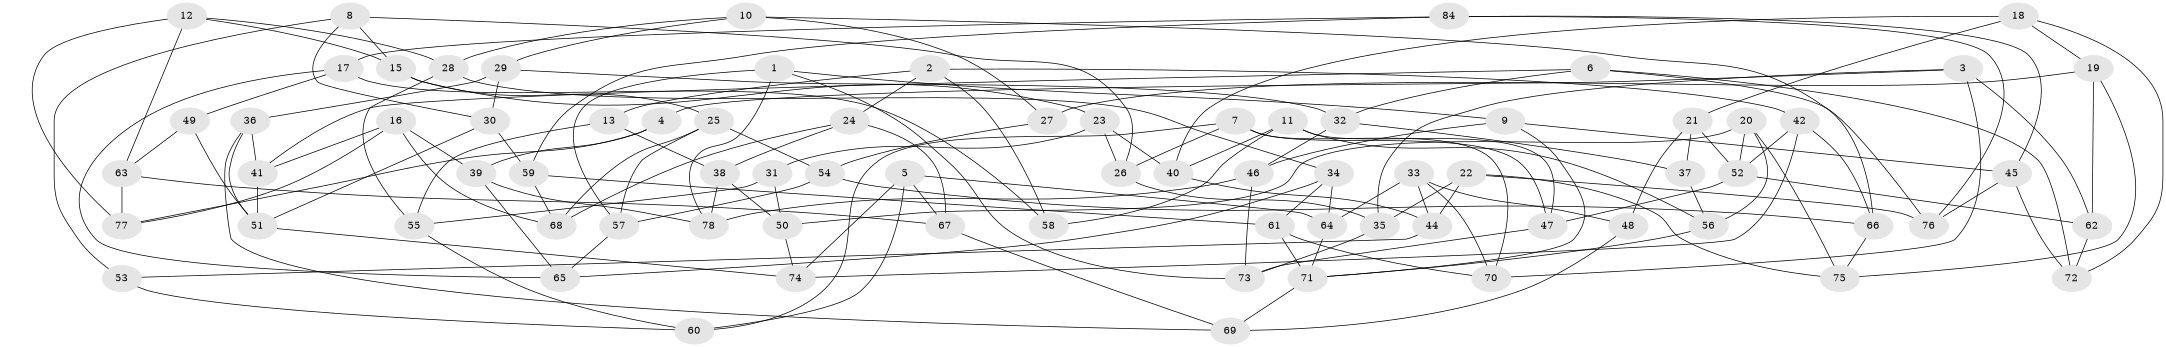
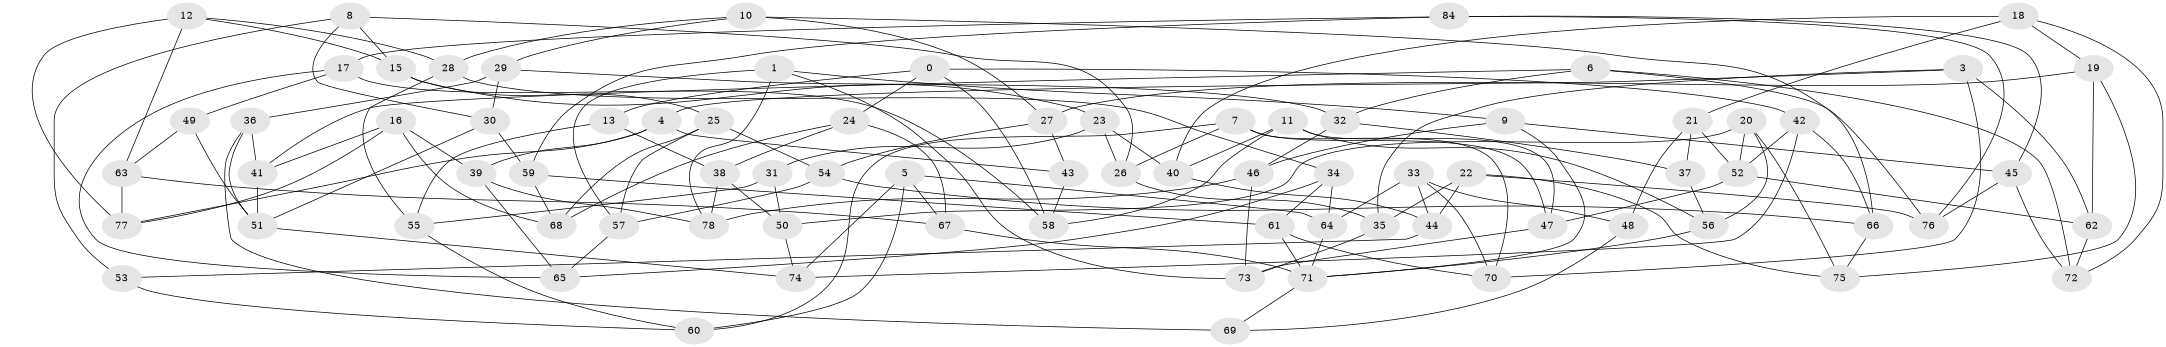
(930, 69) -> (930, 69)
none -> (1068, 174)
(1087, 281) -> (1178, 251)
